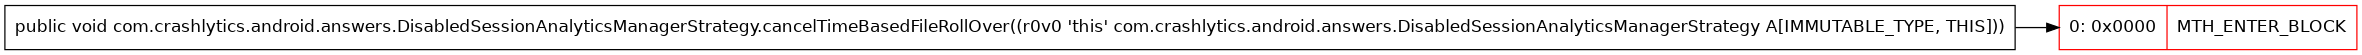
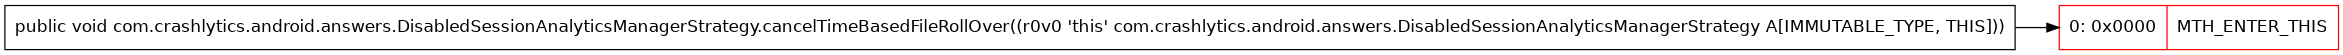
(2262, 27) -> (2253, 27)
